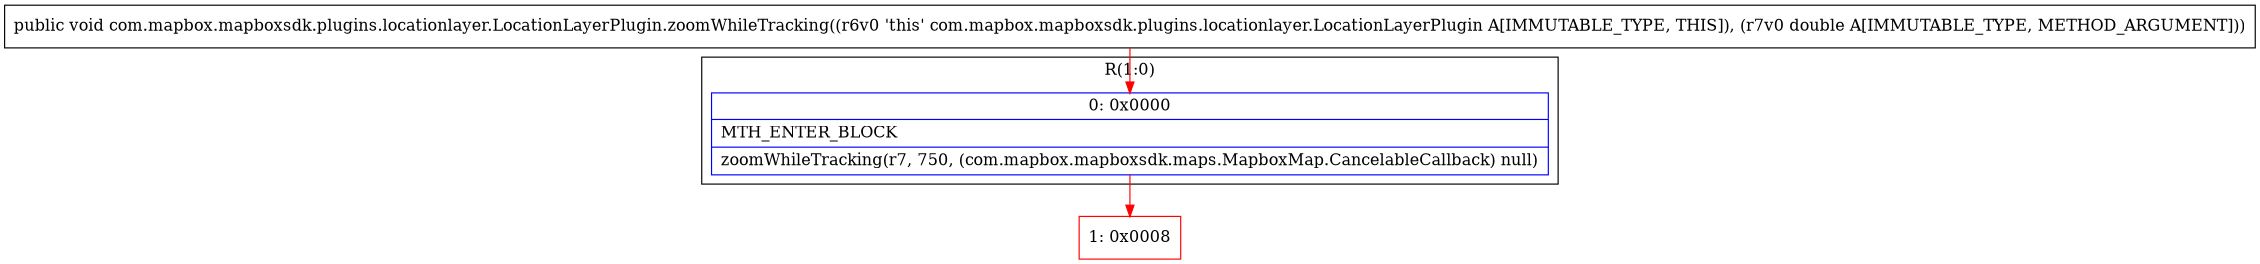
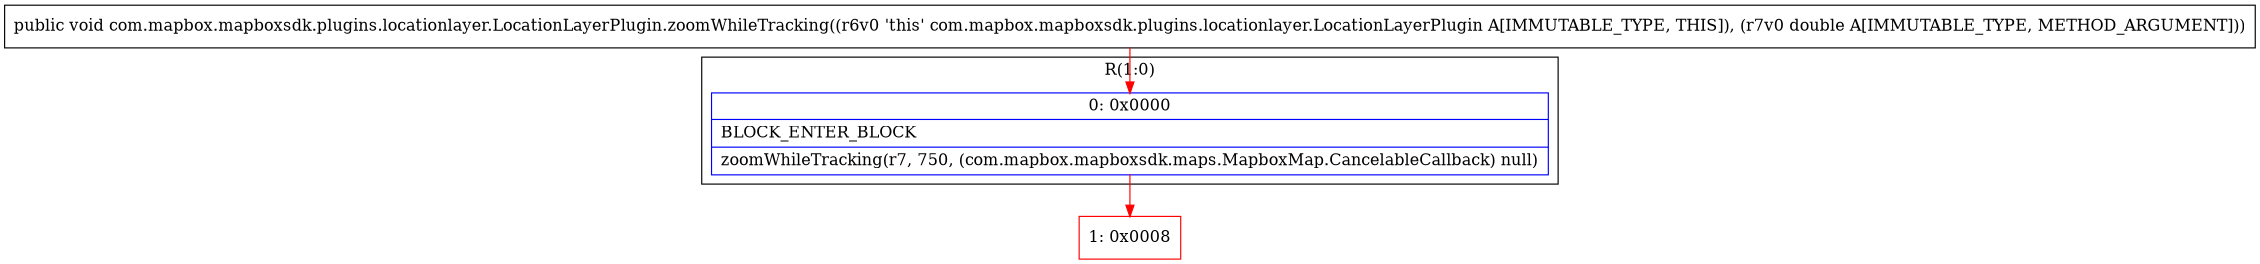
(810, 133) -> (819, 133)
